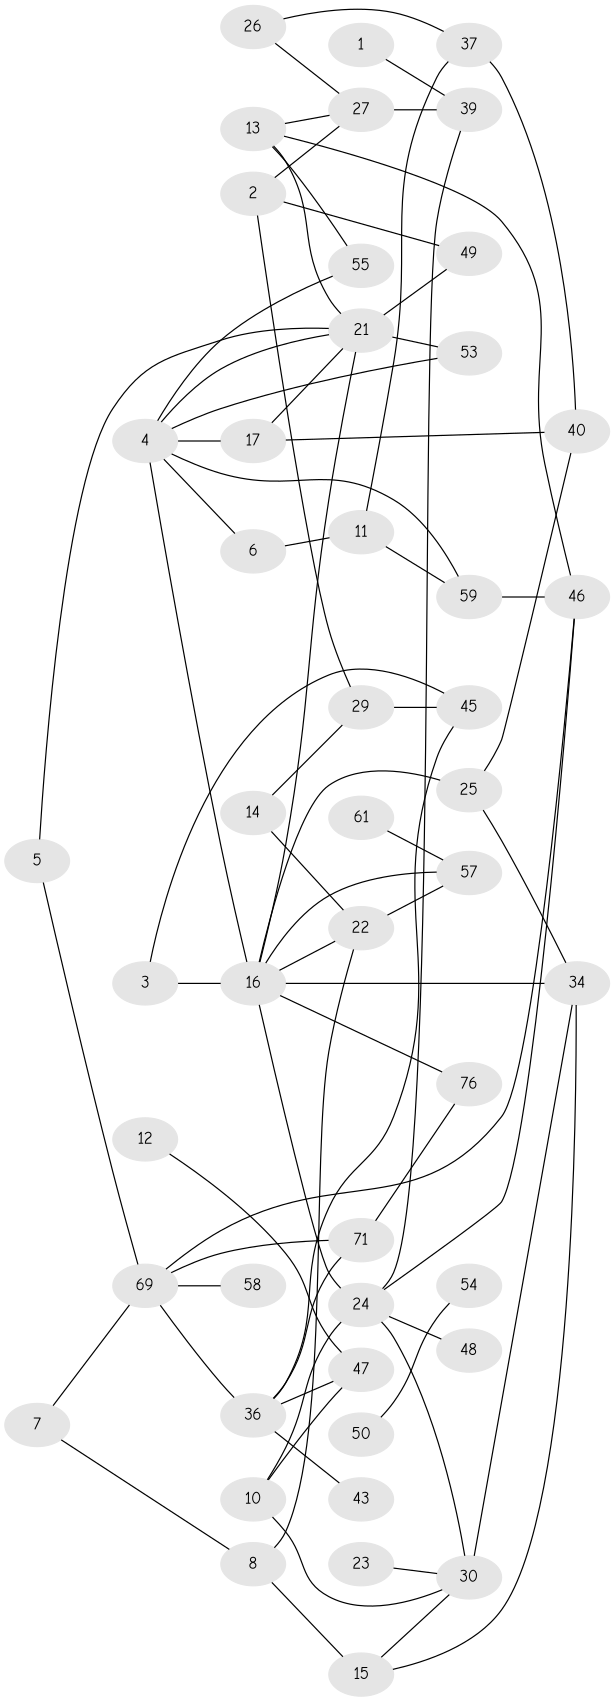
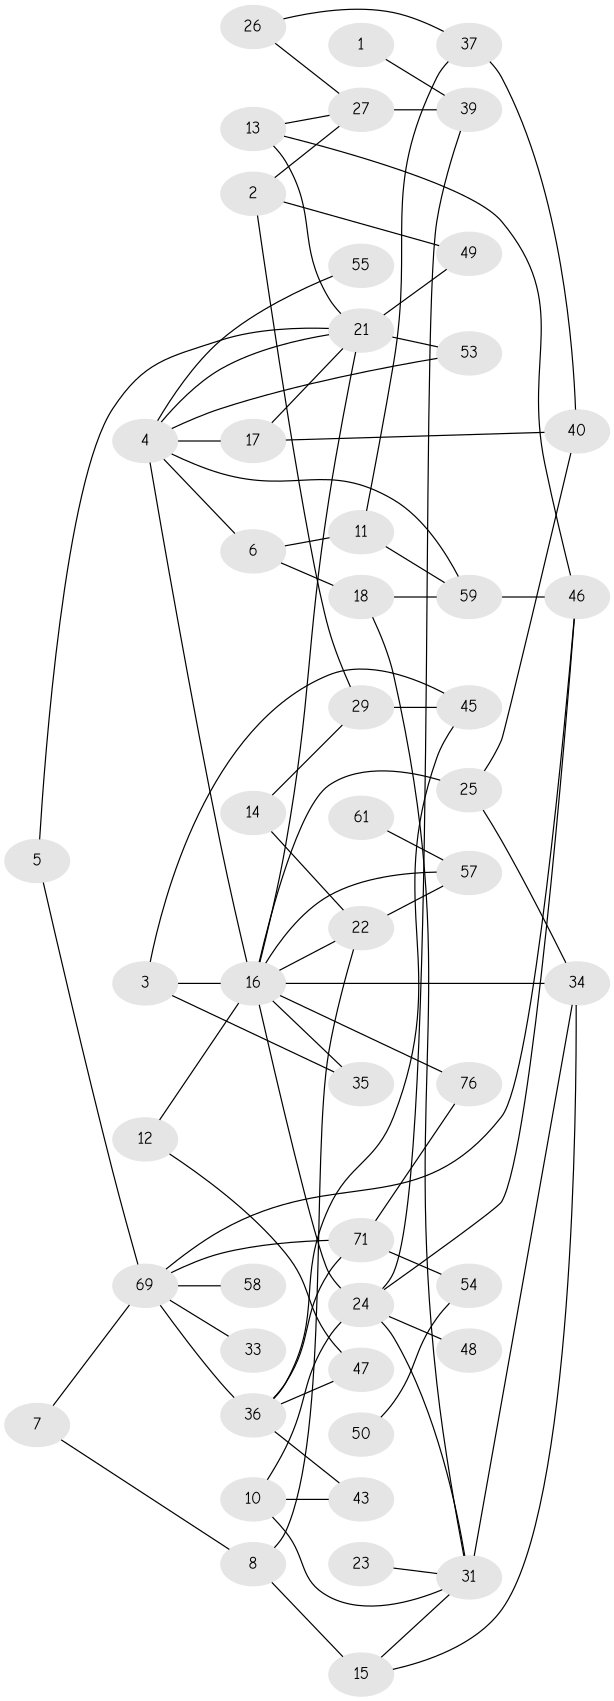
(312, 195) -> none
none -> (361, 597)
none -> (199, 1062)
none -> (361, 1084)
none -> (410, 1261)
none -> (253, 1351)
(298, 1440) -> (307, 1499)
(469, 1577) -> (469, 1577)
